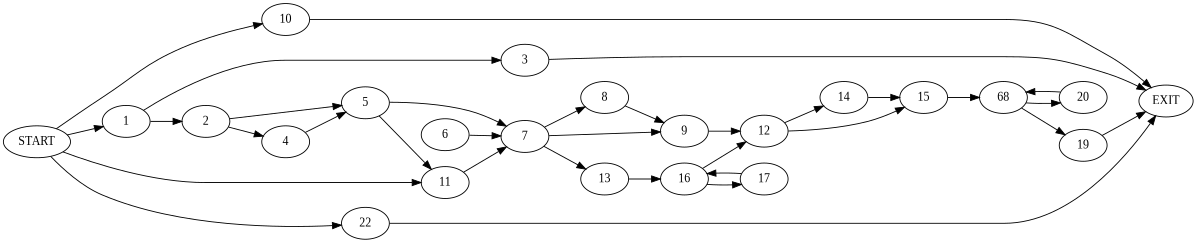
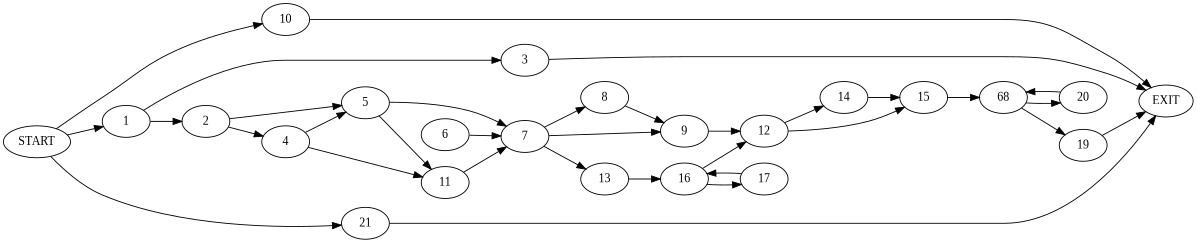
(236, 183) -> (361, 161)
(365, 223) -> (365, 223)
